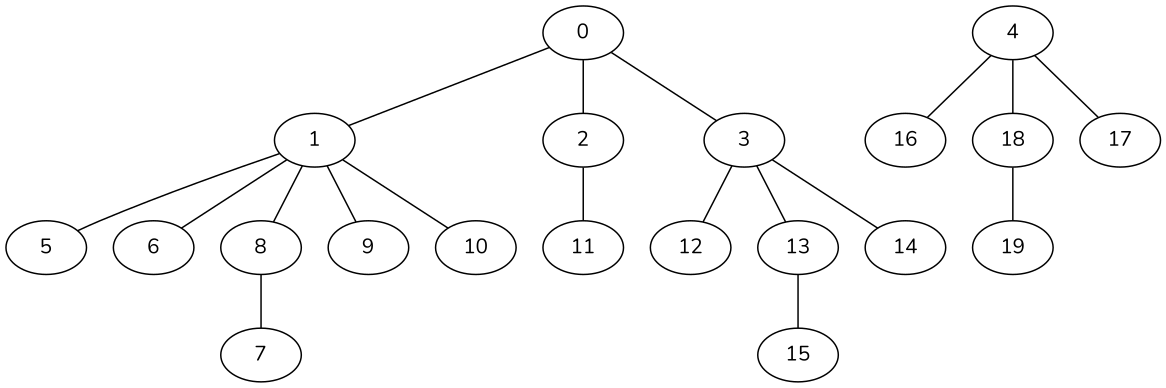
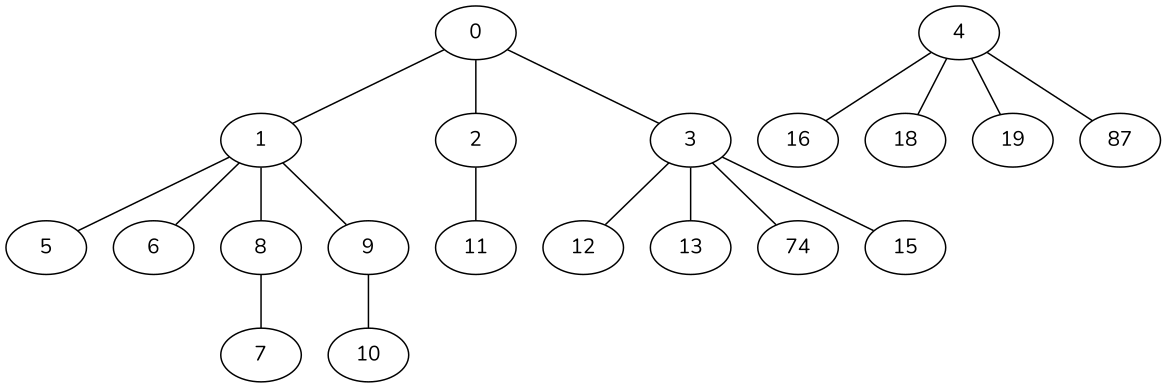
(1120, 140) -> (1120, 140)
(395, 194) -> (368, 301)
(1013, 194) -> (986, 87)
(905, 248) -> (798, 248)
(798, 301) -> (798, 194)
